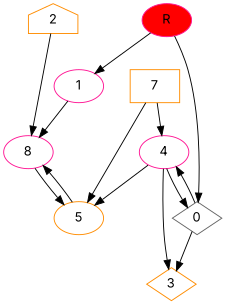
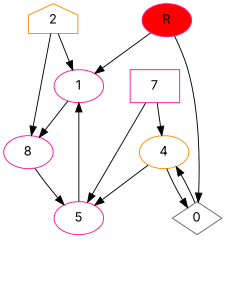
none -> (64, 48)
(155, 86) -> (155, 86)
(164, 152) -> (164, 152)
(61, 187) -> (79, 157)
(79, 218) -> (79, 218)
(171, 284) -> none
